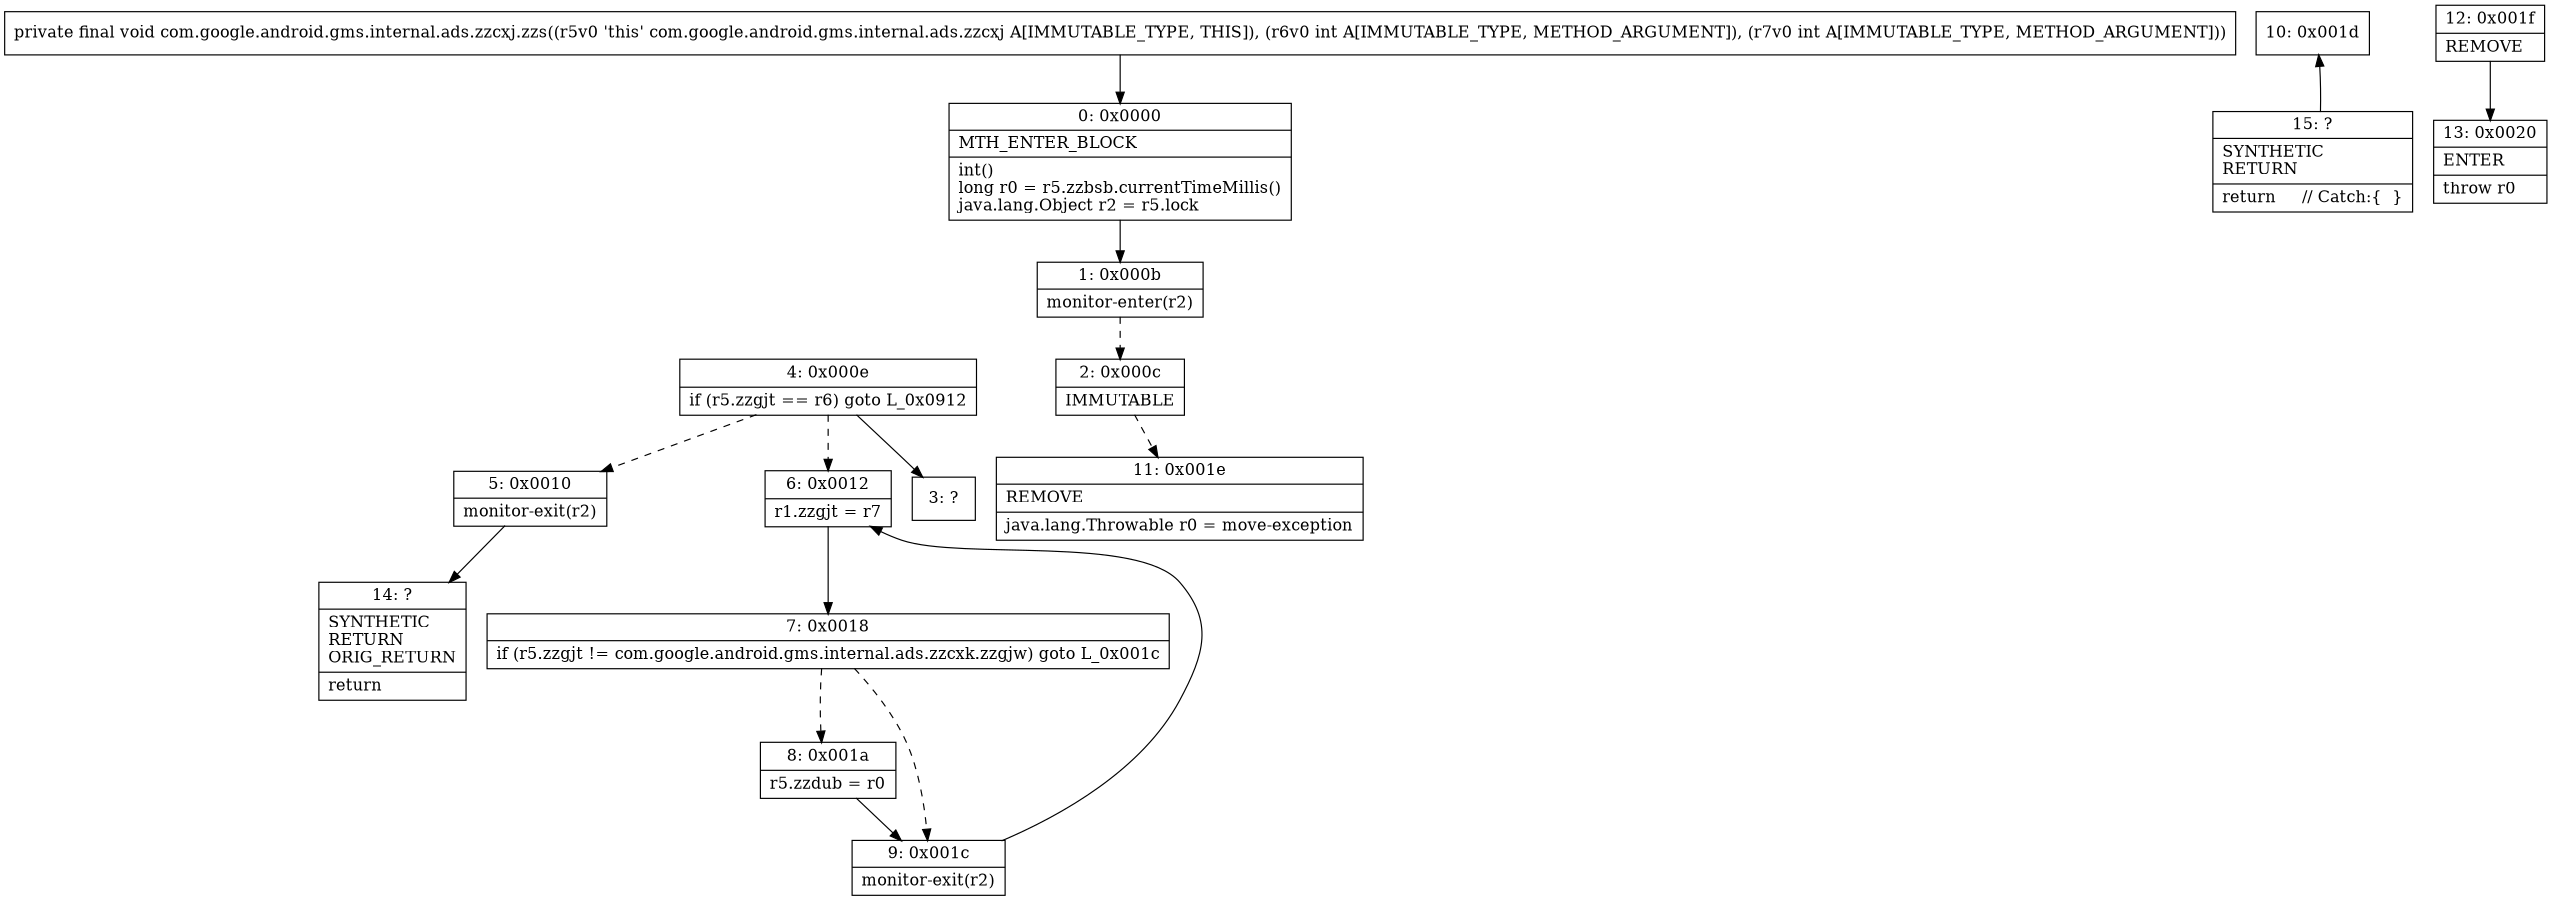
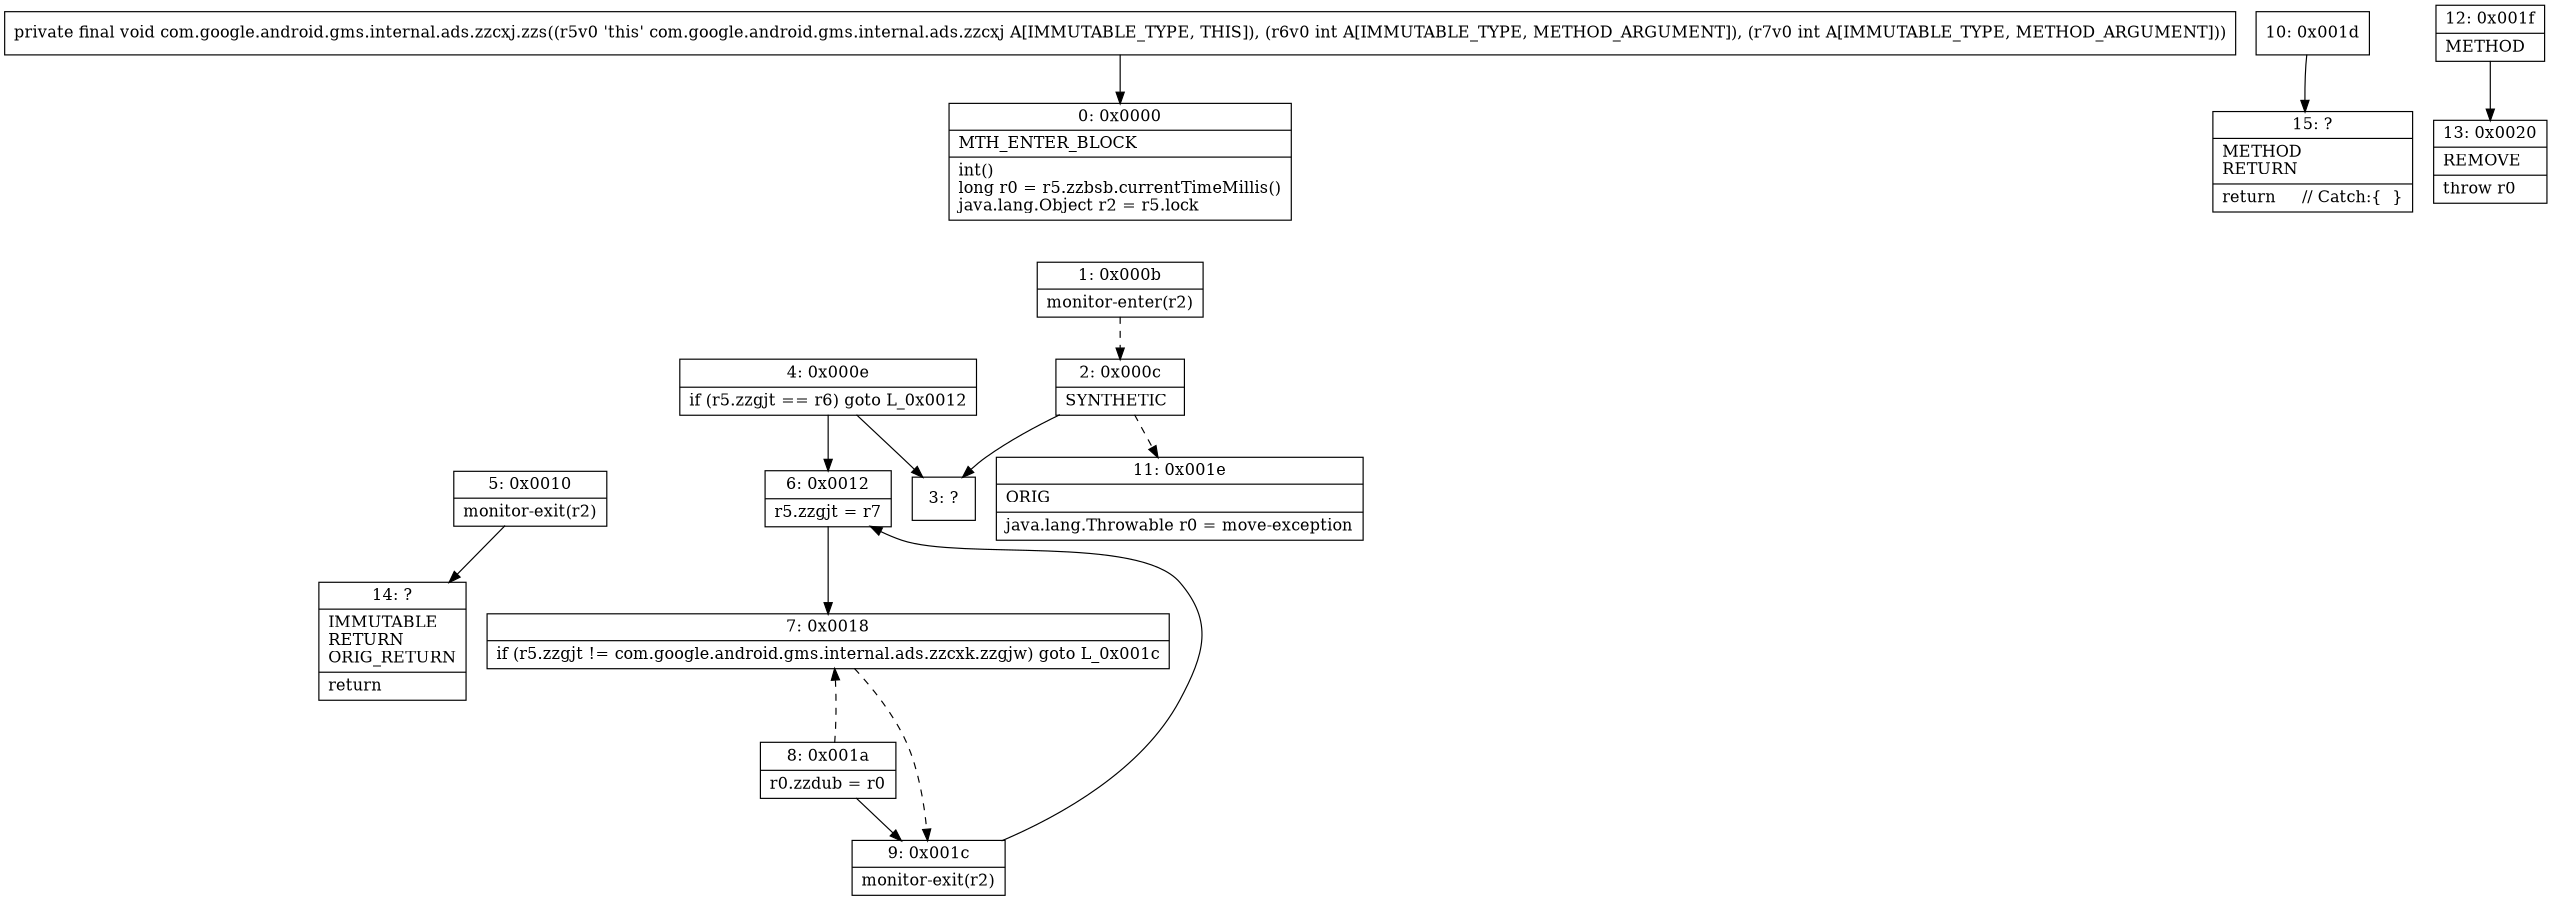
(2484, 47) -> (2486, 47)
(2321, 89) -> (2305, 77)
(2274, 152) -> (2263, 152)
(2474, 161) -> (2482, 161)
(1120, 235) -> none
(828, 401) -> (828, 401)
(1120, 401) -> (1117, 401)
(828, 437) -> (828, 437)
none -> (1014, 439)
(684, 441) -> none
(1045, 498) -> (1028, 498)
(828, 512) -> (828, 512)
(380, 623) -> (383, 623)
(820, 700) -> (836, 712)
(828, 784) -> (828, 784)
